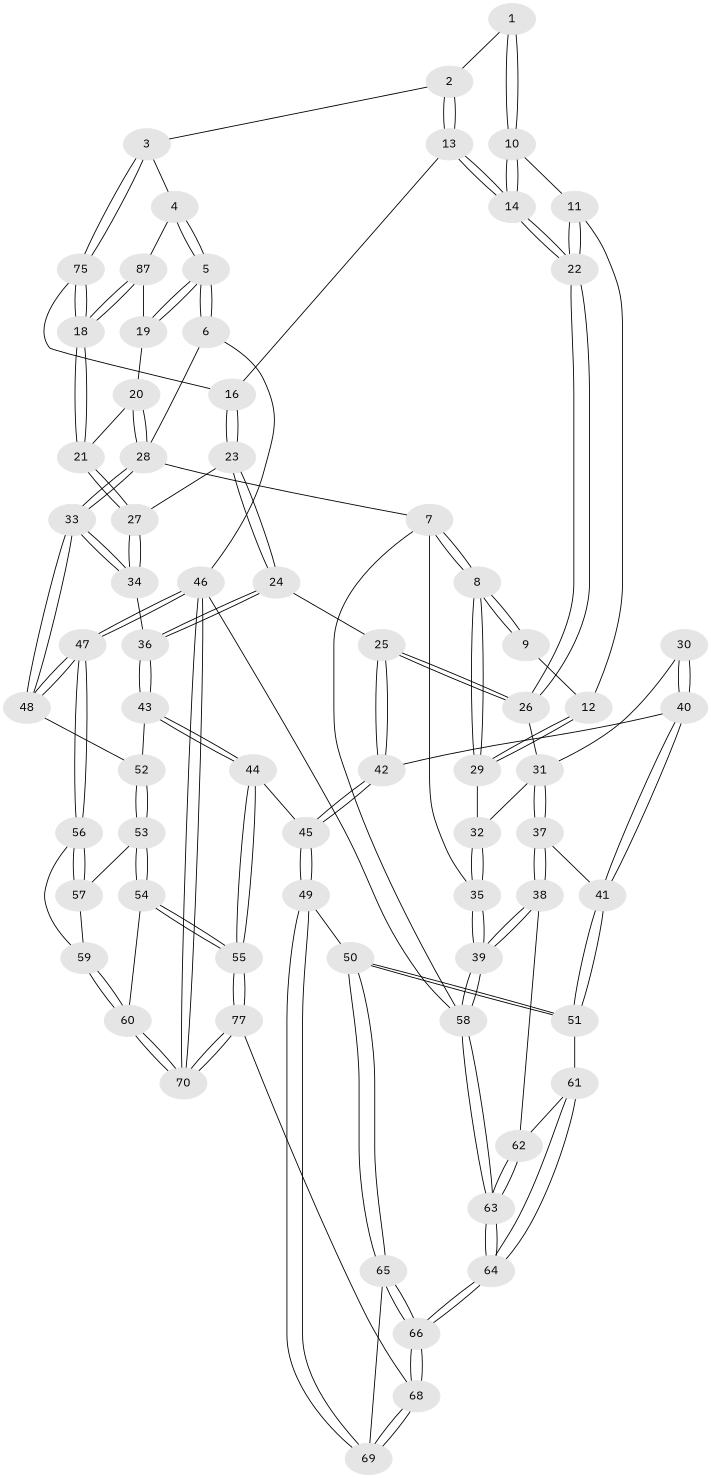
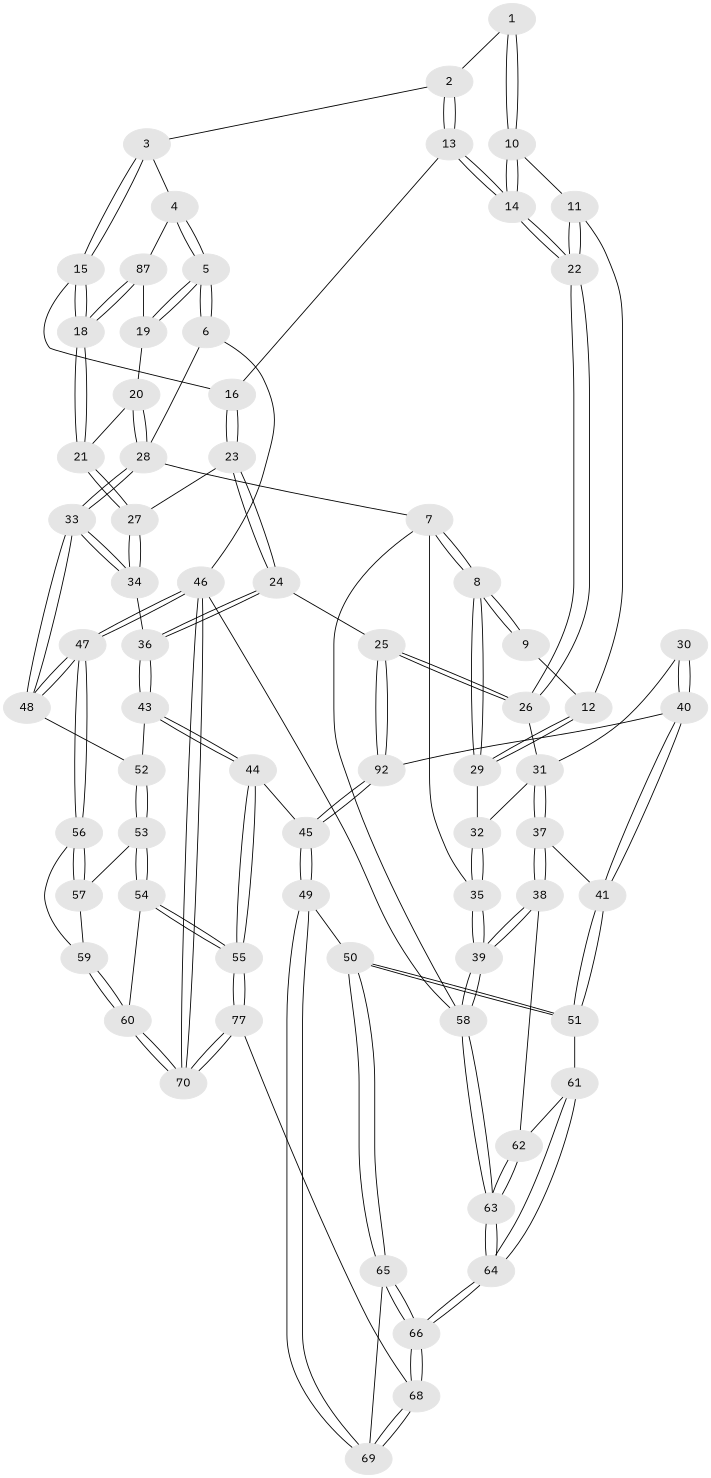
(81, 270) -> (81, 270)
(382, 770) -> (382, 770)
